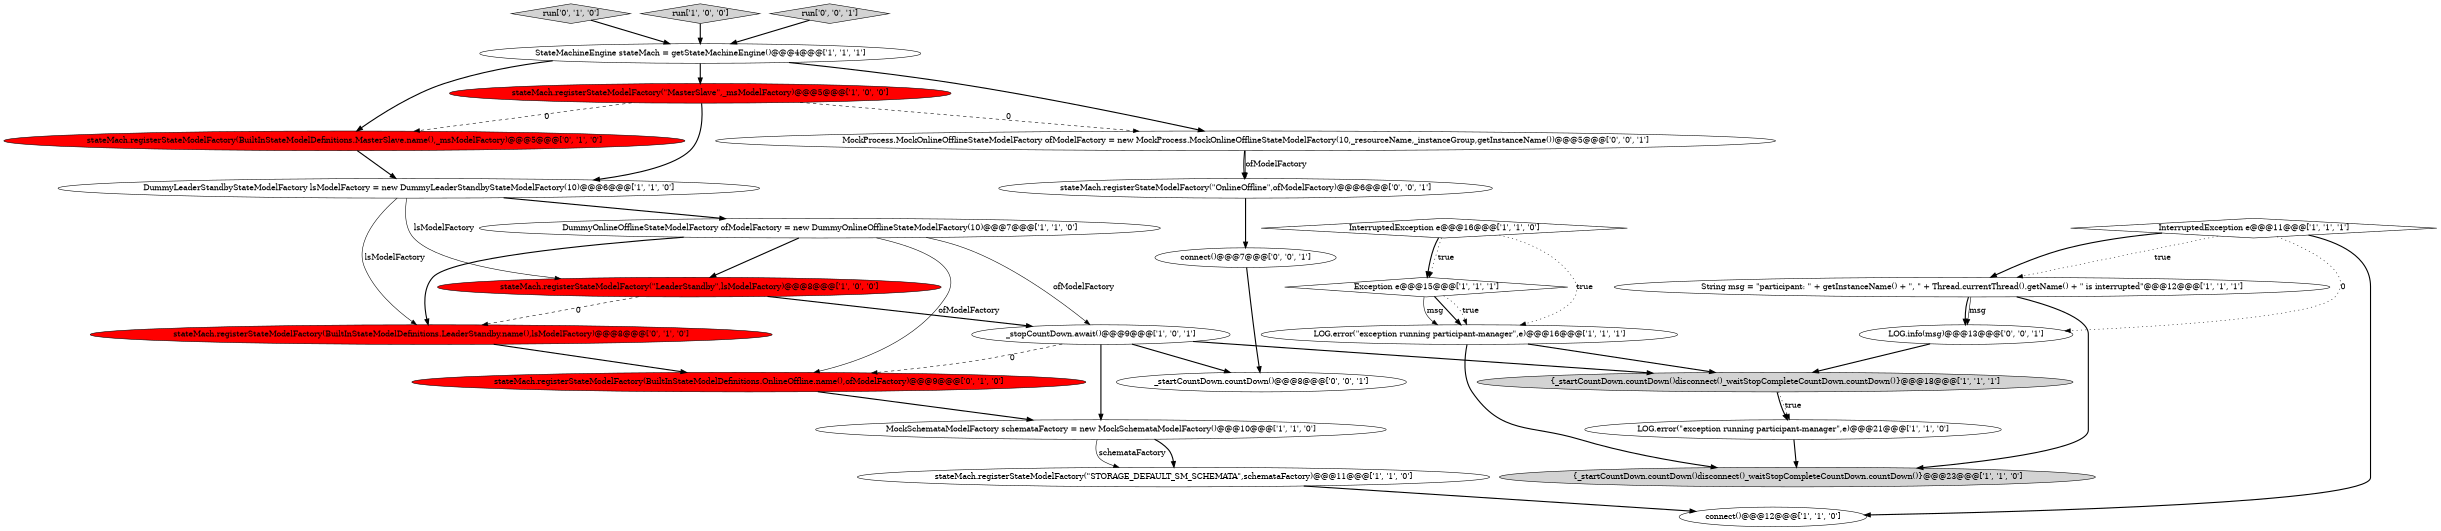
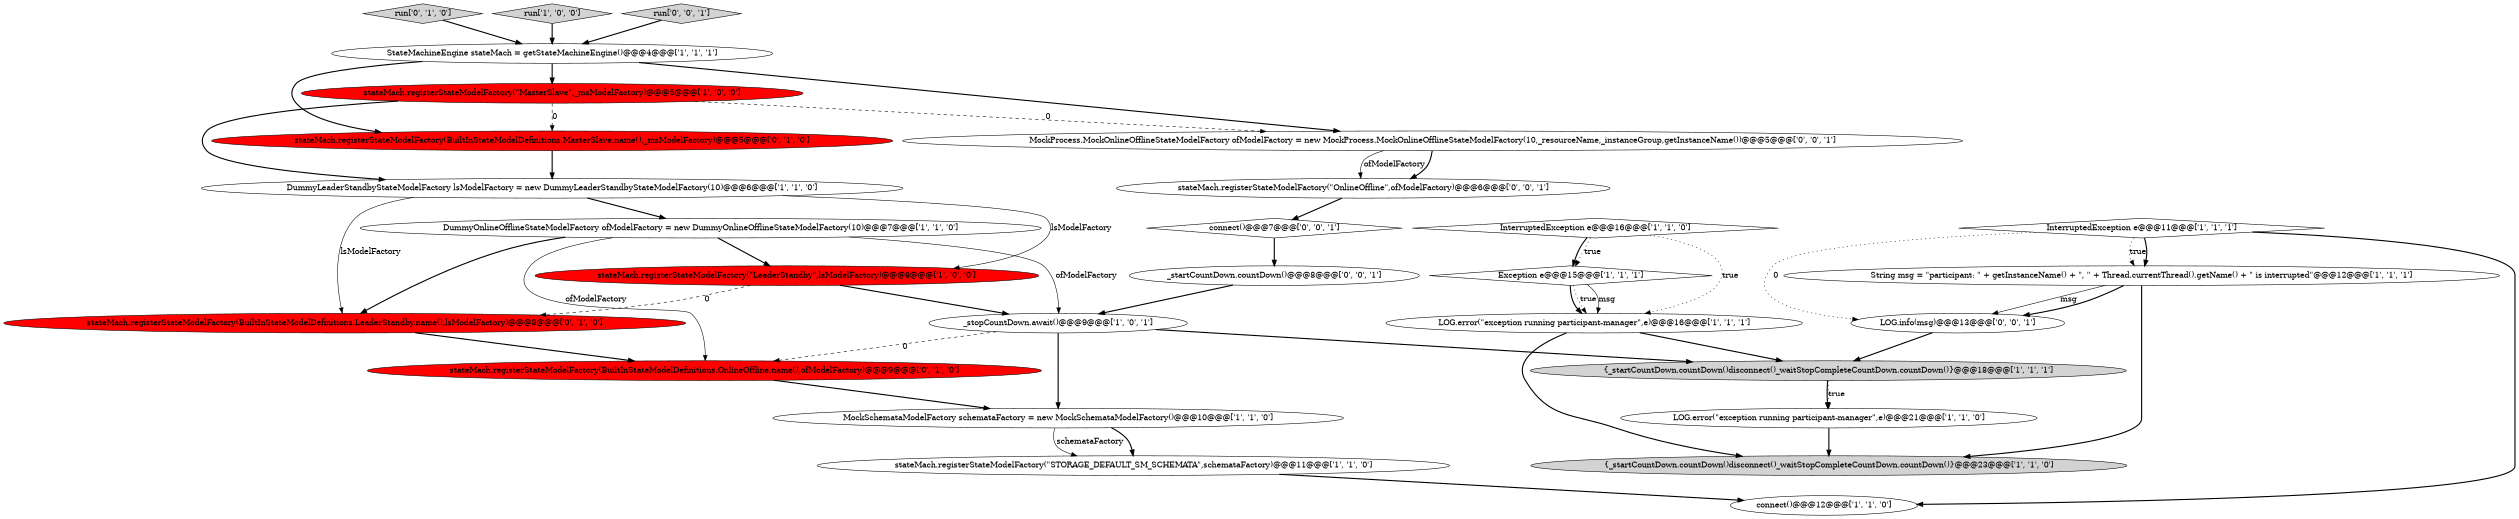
(1246, 258) -> (1274, 228)
(1178, 358) -> (1169, 299)
